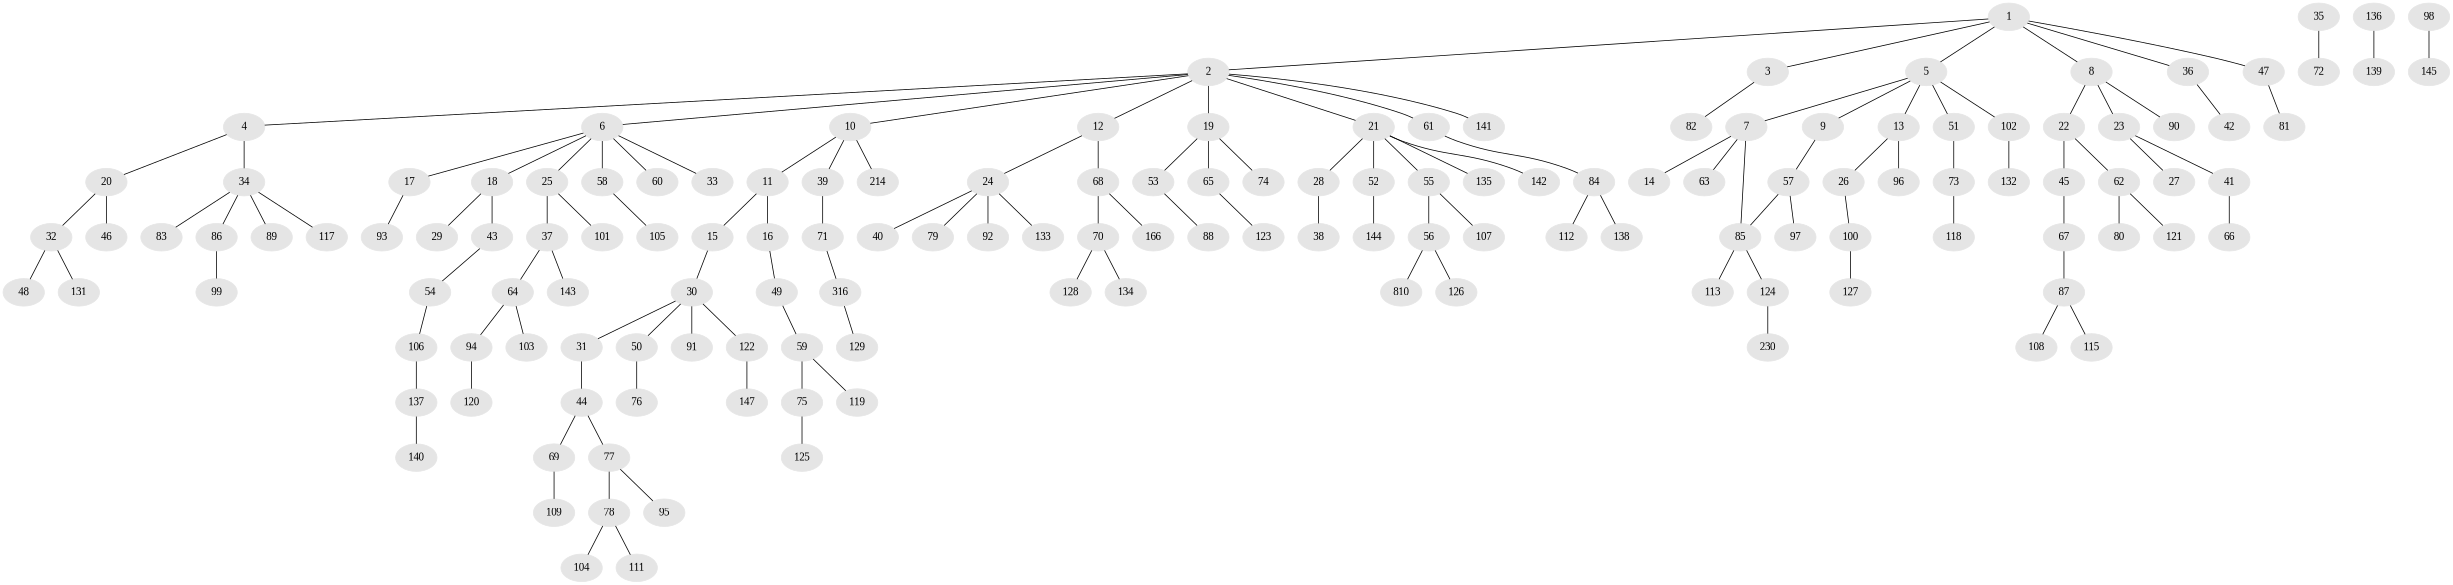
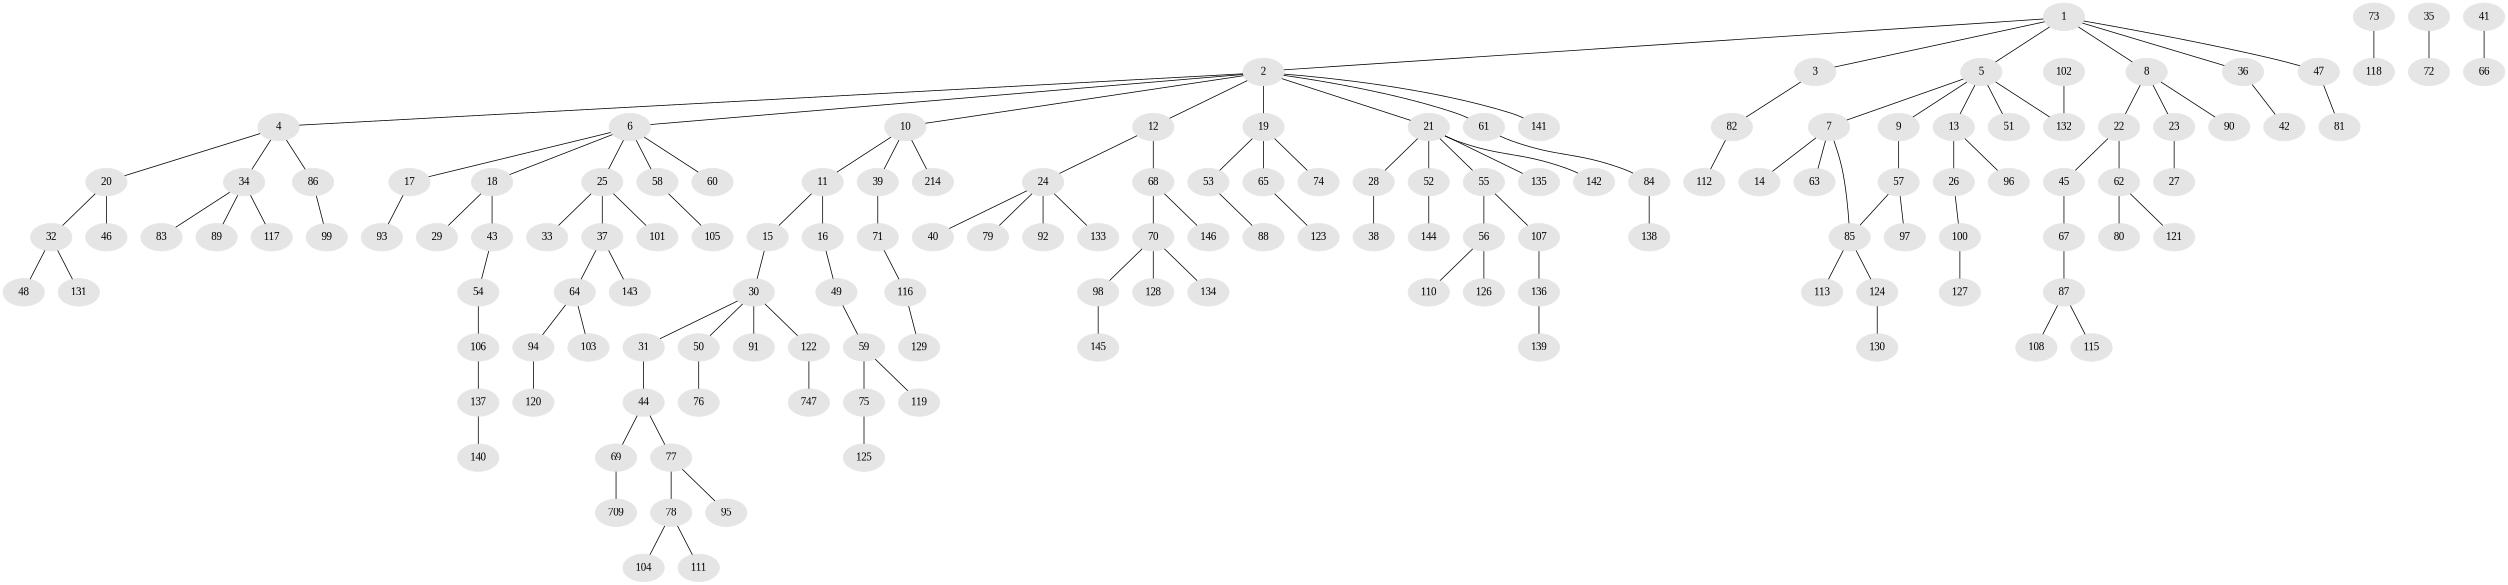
(1968, 100) -> (2023, 100)
(657, 155) -> (575, 210)
(1954, 155) -> none
(2174, 155) -> none
(230, 210) -> (296, 155)
(1580, 210) -> (1718, 155)
(1153, 237) -> (1208, 237)
none -> (1126, 265)
none -> (1539, 265)
(840, 292) -> (905, 292)
(1401, 292) -> (1429, 292)
(1768, 347) -> (1877, 347)
(747, 403) -> (809, 403)
(554, 513) -> (616, 513)
